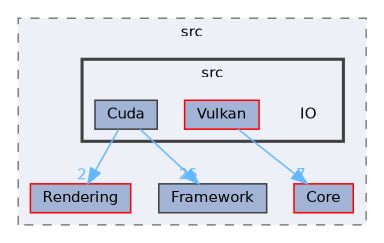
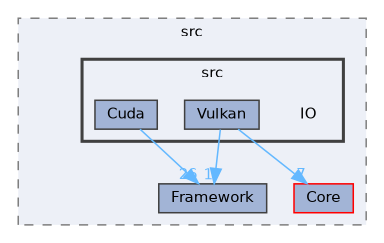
(222, 115) -> (222, 115)
none -> (218, 151)
(81, 198) -> none
